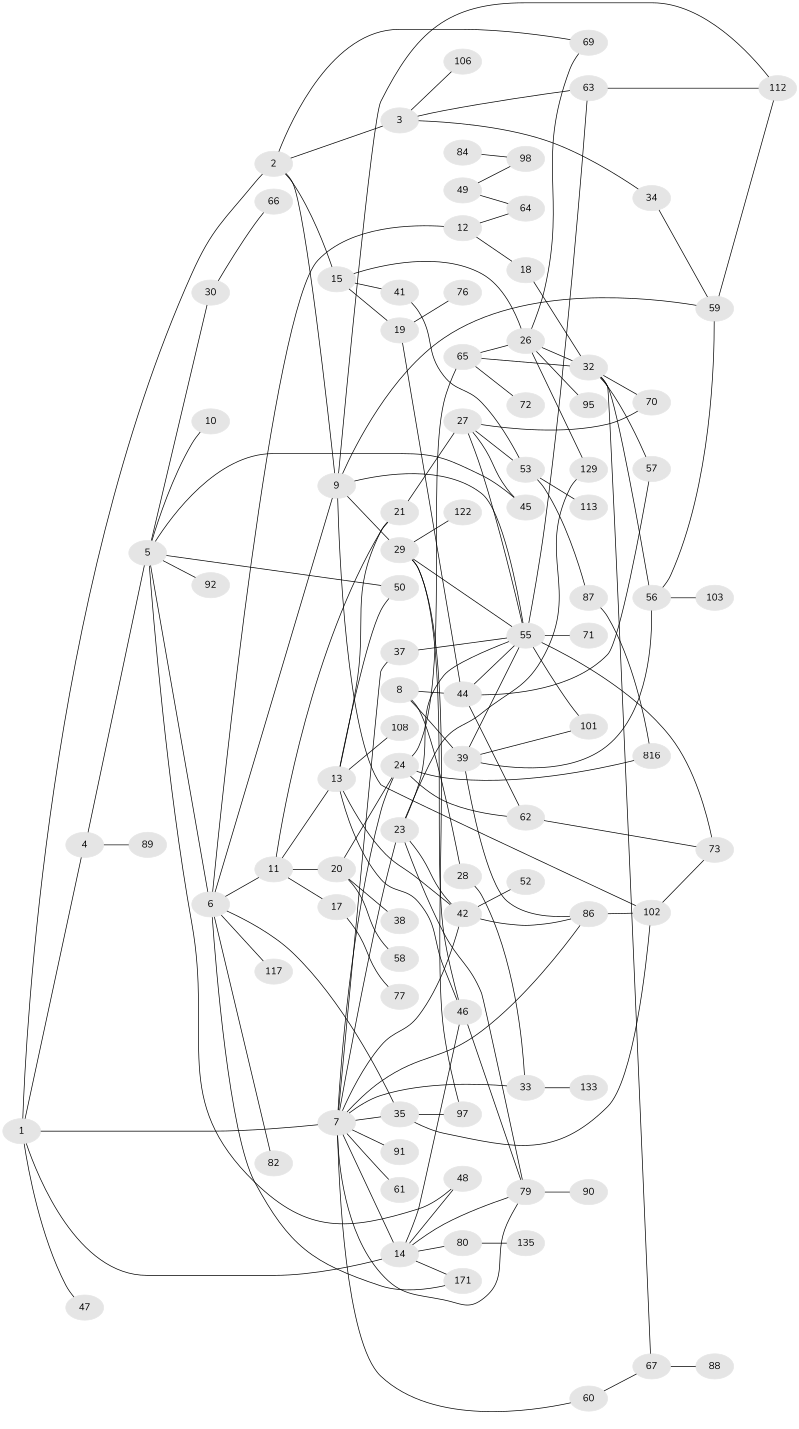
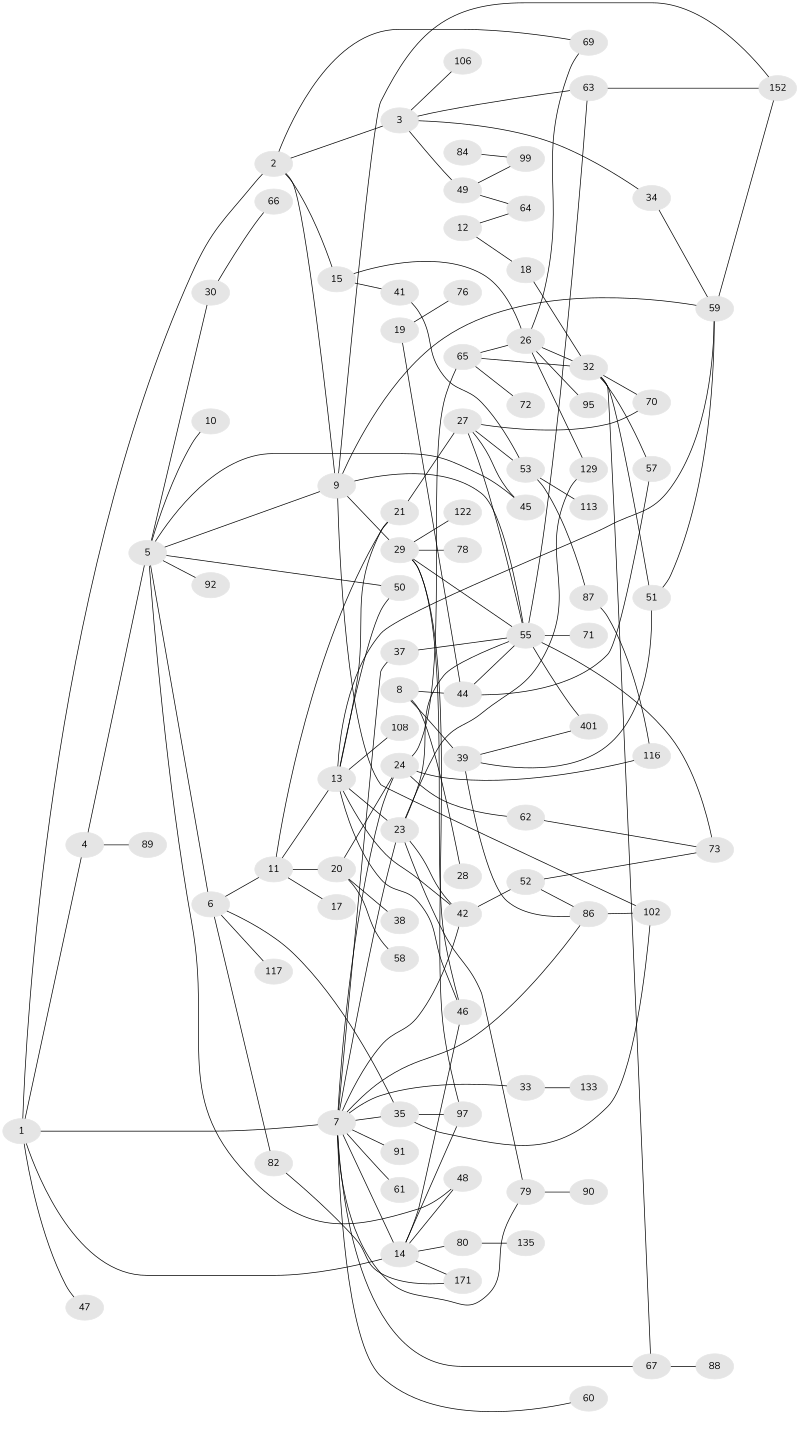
(778, 88) -> (778, 88)
none -> (430, 156)
(526, 159) -> (526, 159)
(368, 305) -> none
(260, 506) -> none
none -> (463, 550)
none -> (527, 562)
(652, 598) -> (652, 598)
(715, 598) -> none
(498, 690) -> none
(274, 695) -> (242, 519)
(589, 727) -> (589, 727)
(494, 756) -> none
(652, 756) -> (652, 756)
none -> (363, 801)
(683, 881) -> (620, 866)
(526, 925) -> (557, 898)
(511, 977) -> none
(400, 997) -> none
(494, 1102) -> none
(248, 1166) -> (335, 1218)
(458, 1217) -> (431, 1184)
(620, 1382) -> (410, 1346)
